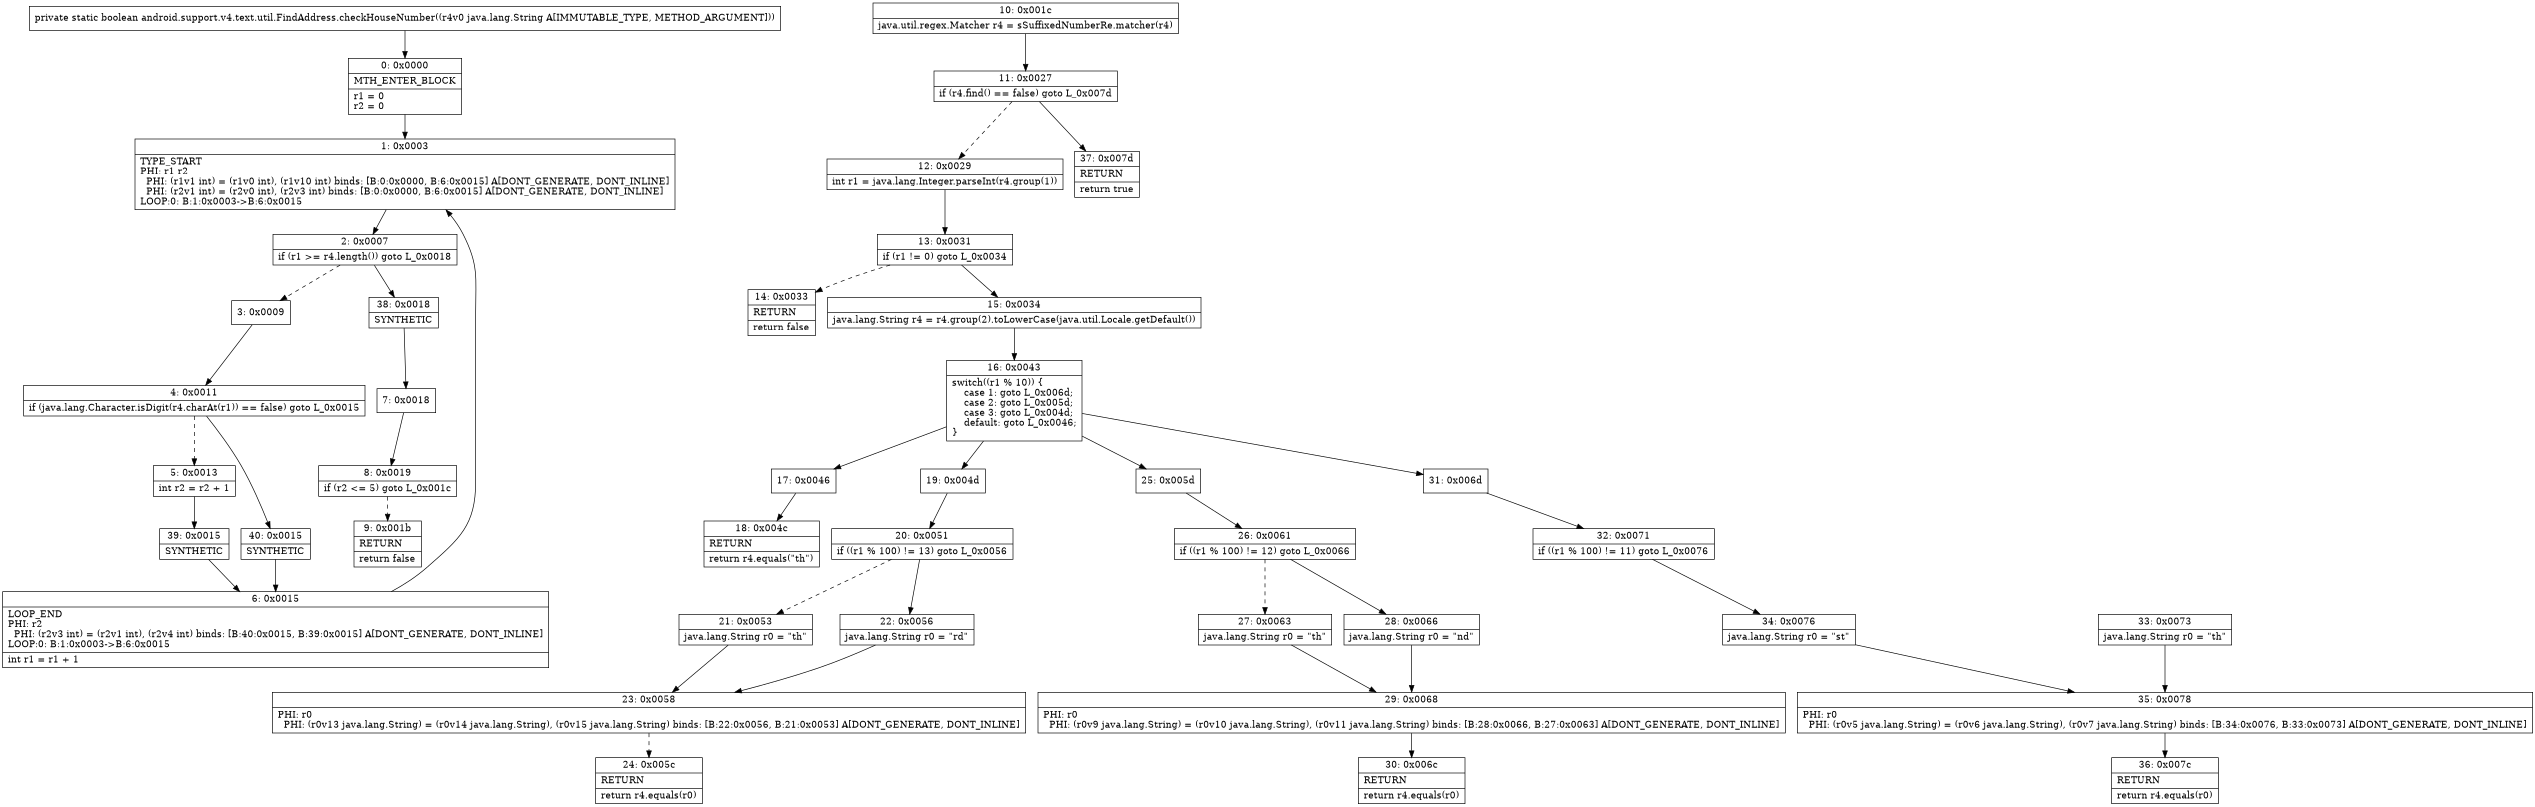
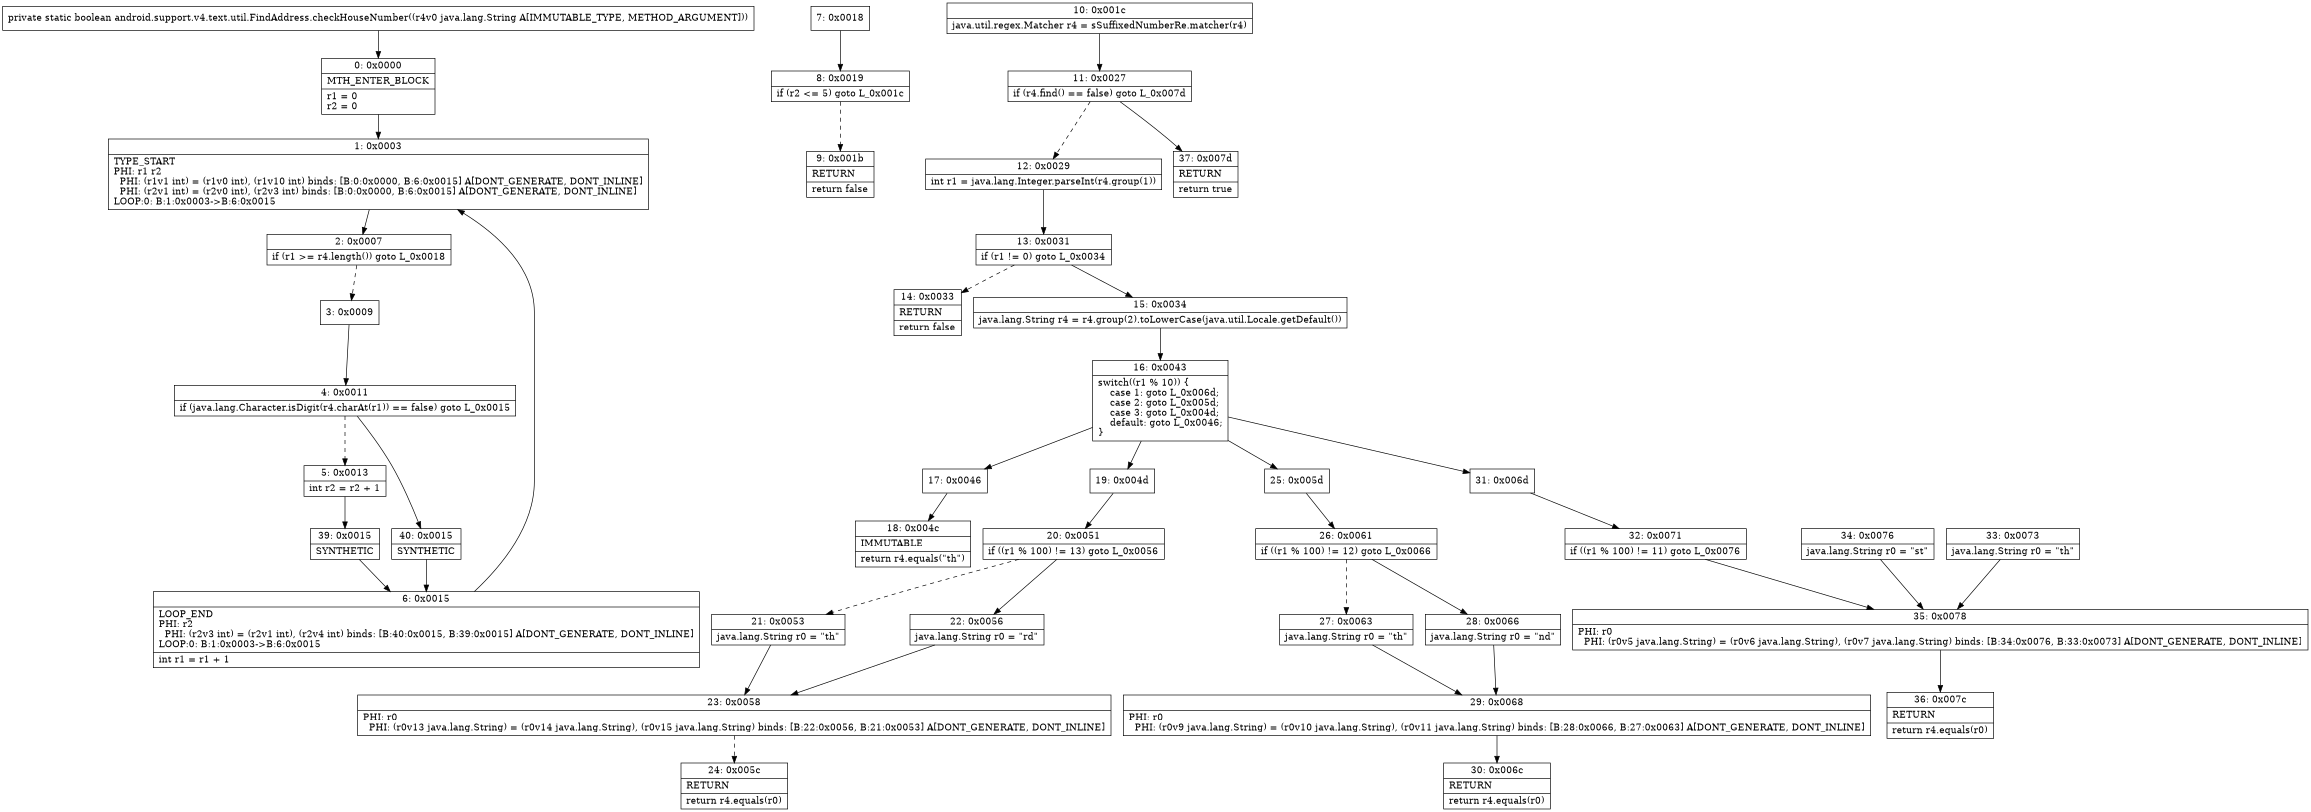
(404, 313) -> none
(731, 544) -> (892, 544)
(1703, 585) -> (1786, 583)
